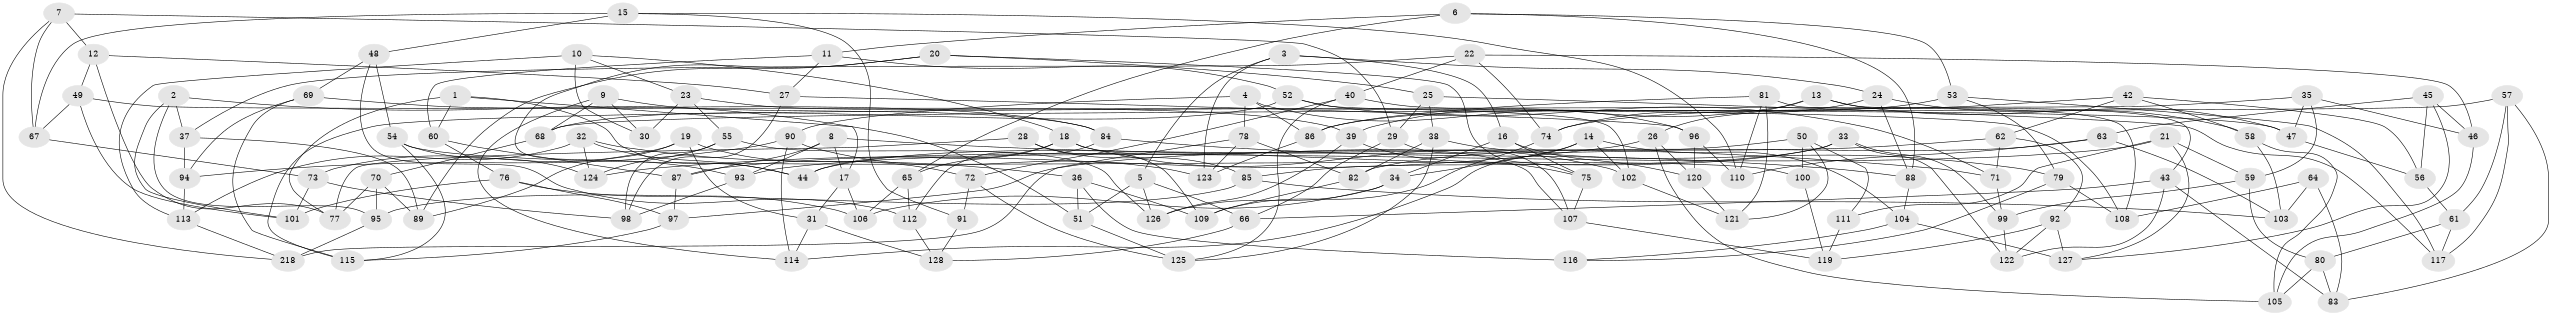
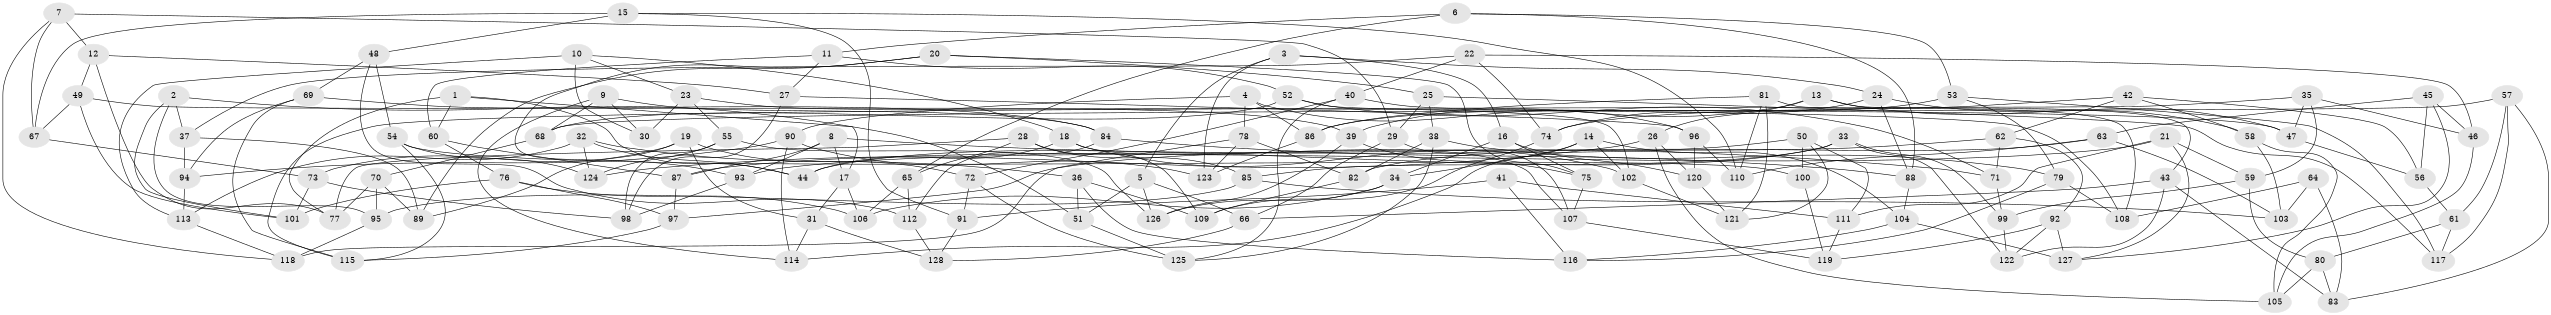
(986, 158) -> (965, 158)
none -> (1502, 178)
(288, 261) -> (288, 261)
